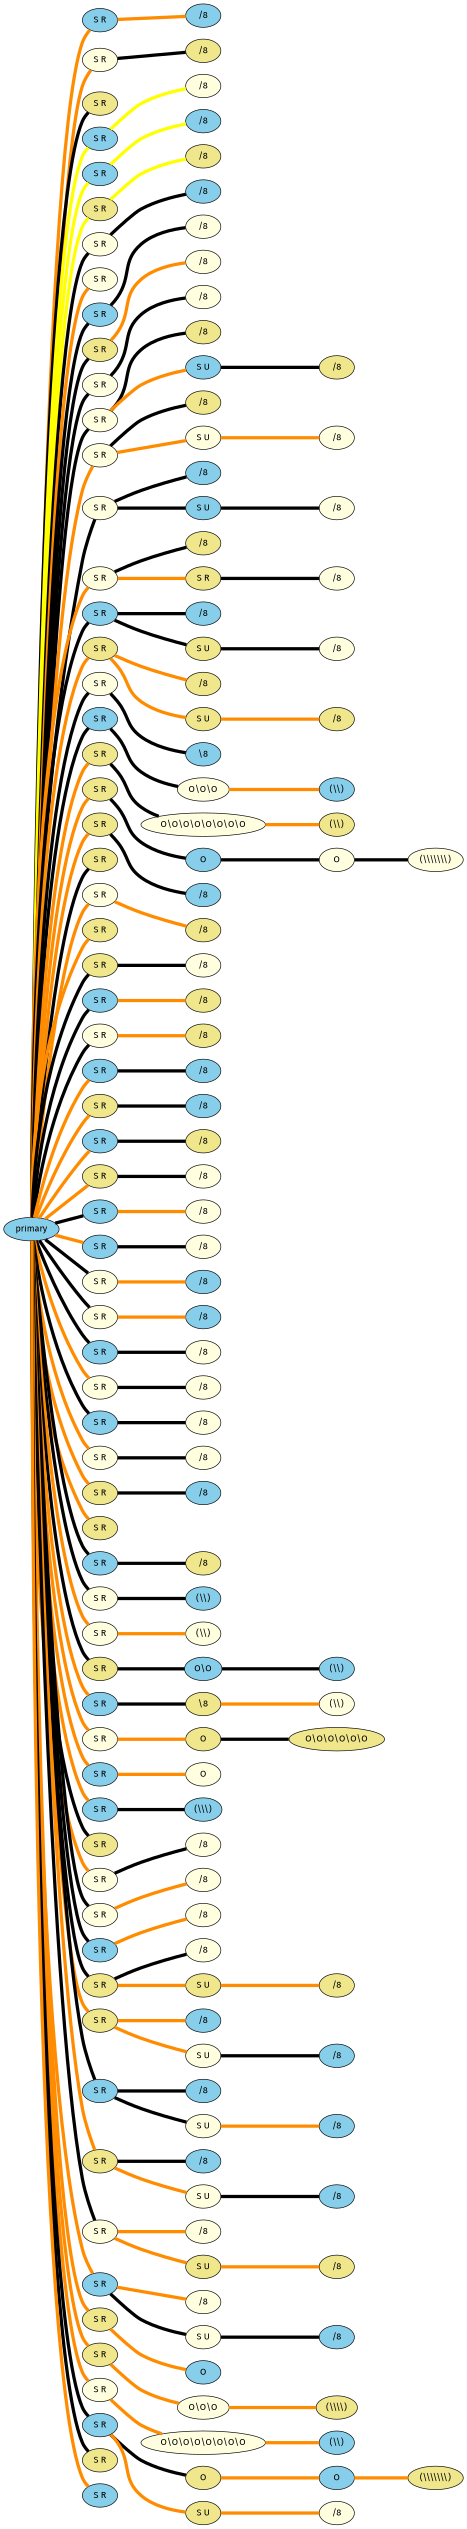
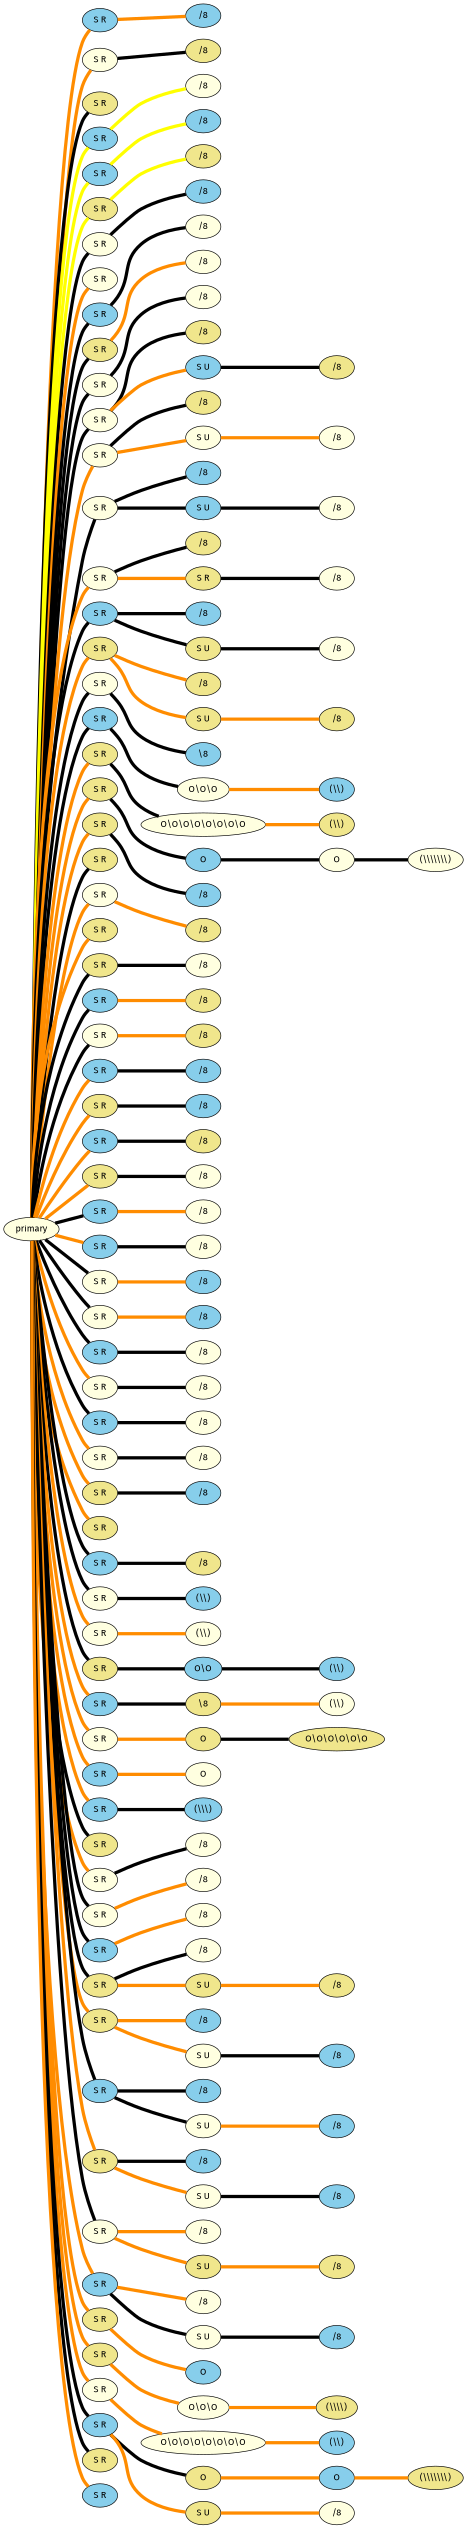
(31, 1229) -> (31, 1229)
